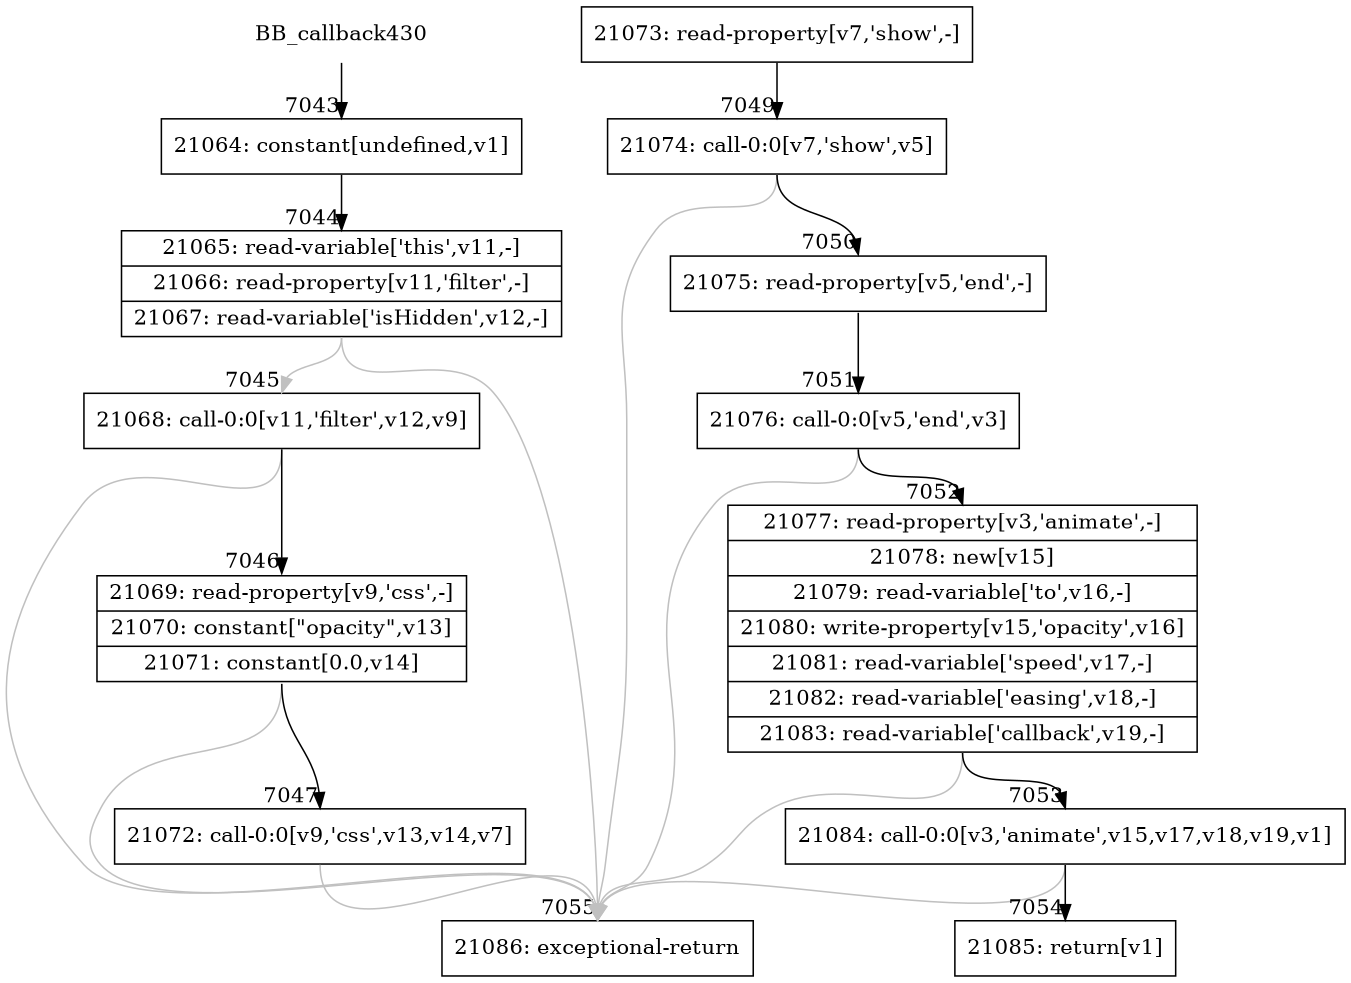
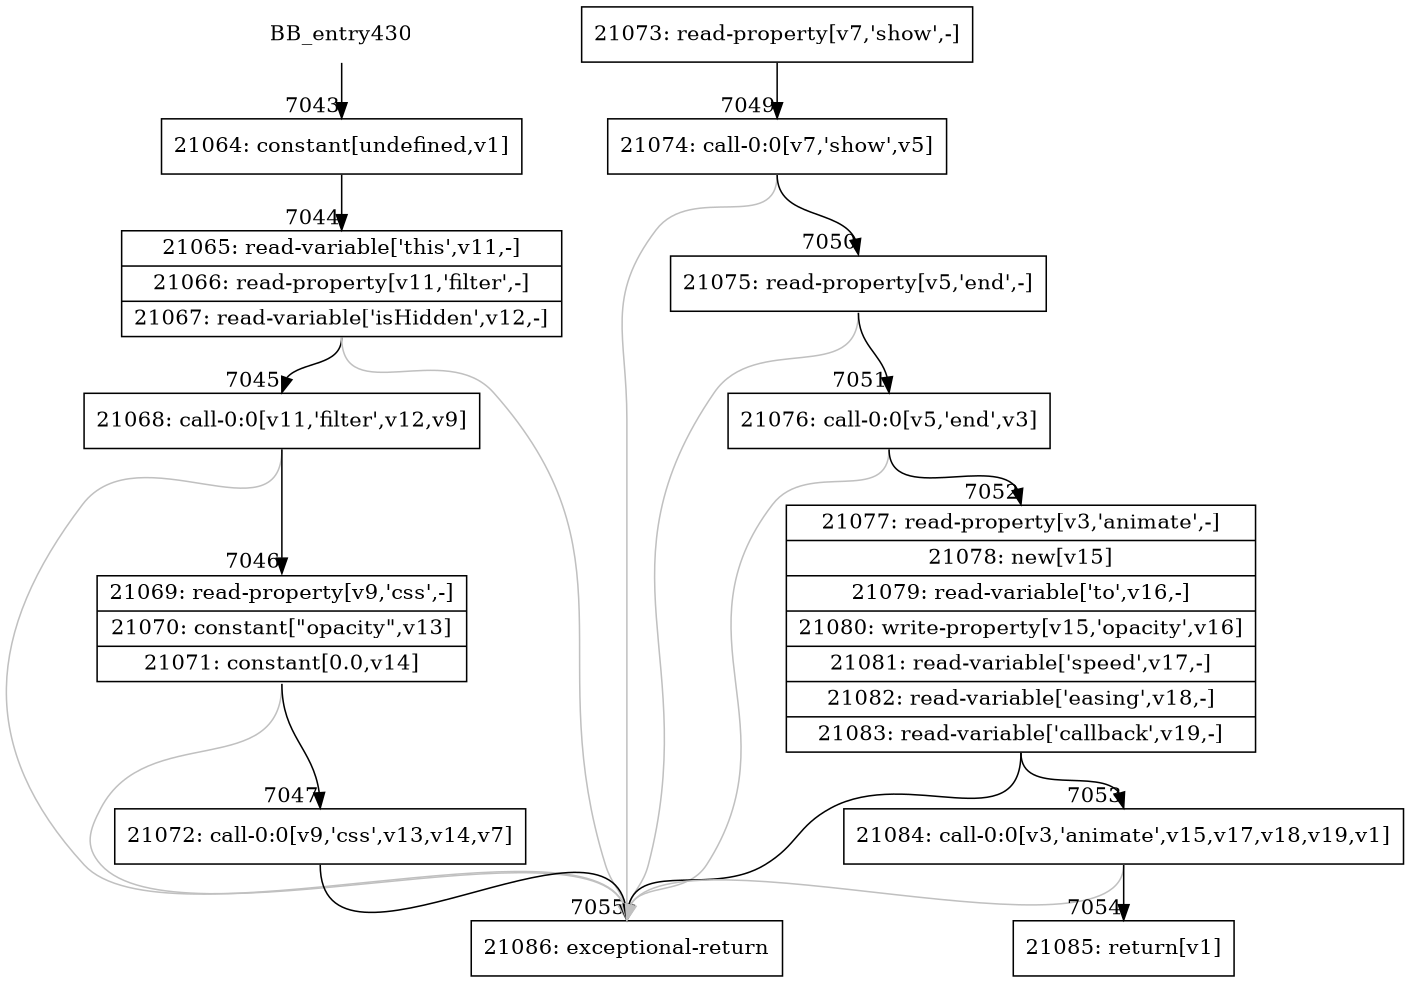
(342, 34) -> (342, 34)
(319, 362) -> (319, 362)
none -> (656, 556)
(780, 806) -> (824, 812)
(451, 894) -> (466, 894)
